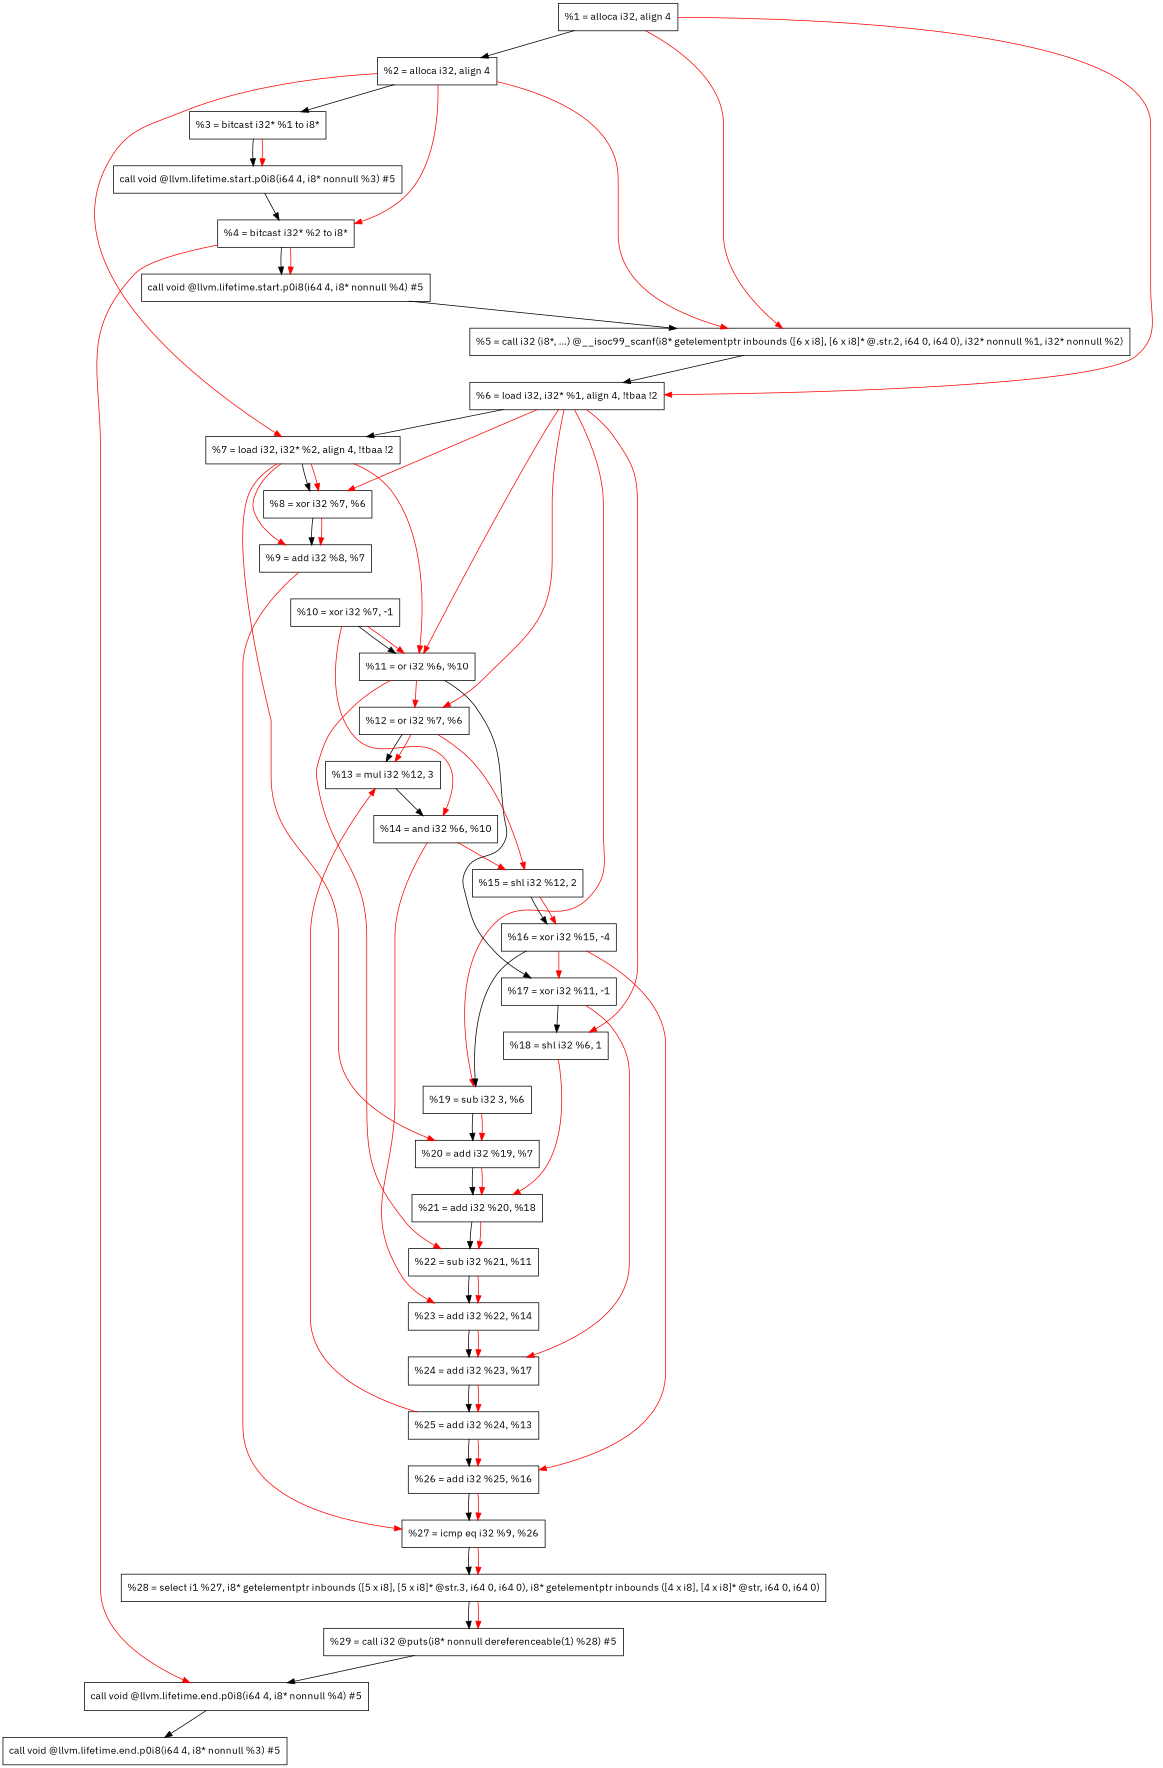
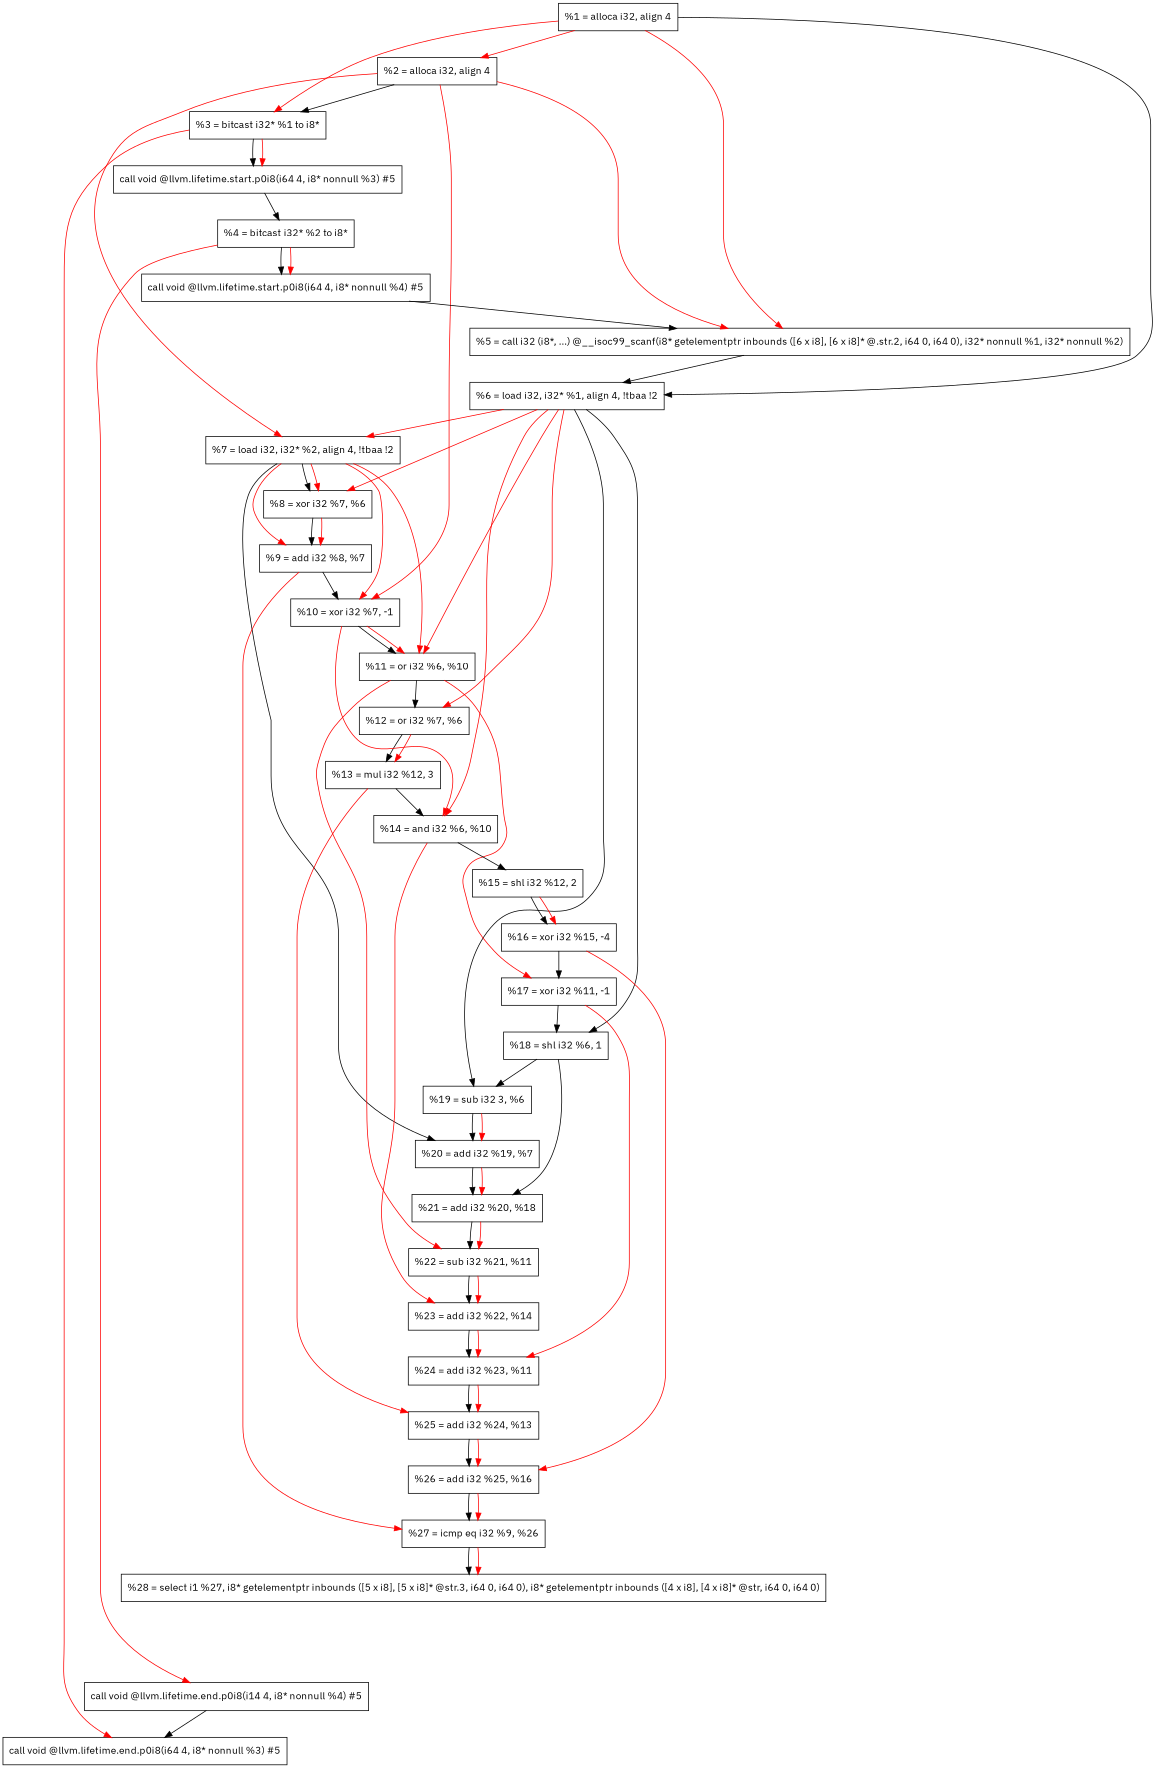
(531, 43) -> (531, 43)
none -> (413, 45)
(424, 168) -> (449, 354)
(1151, 224) -> (1151, 224)
(439, 422) -> (439, 422)
none -> (383, 522)
none -> (329, 582)
none -> (487, 605)
(416, 690) -> (416, 690)
(637, 718) -> (637, 718)
(603, 785) -> (603, 785)
(493, 789) -> none
(282, 823) -> (282, 823)
(505, 840) -> (505, 840)
(477, 854) -> (477, 854)
none -> (64, 906)
(559, 961) -> (559, 961)
(482, 1006) -> (520, 1071)
(310, 1125) -> (297, 1118)
(559, 1132) -> (559, 1132)
(474, 1371) -> (474, 1371)
(474, 1642) -> none
(227, 1697) -> (227, 1697)
